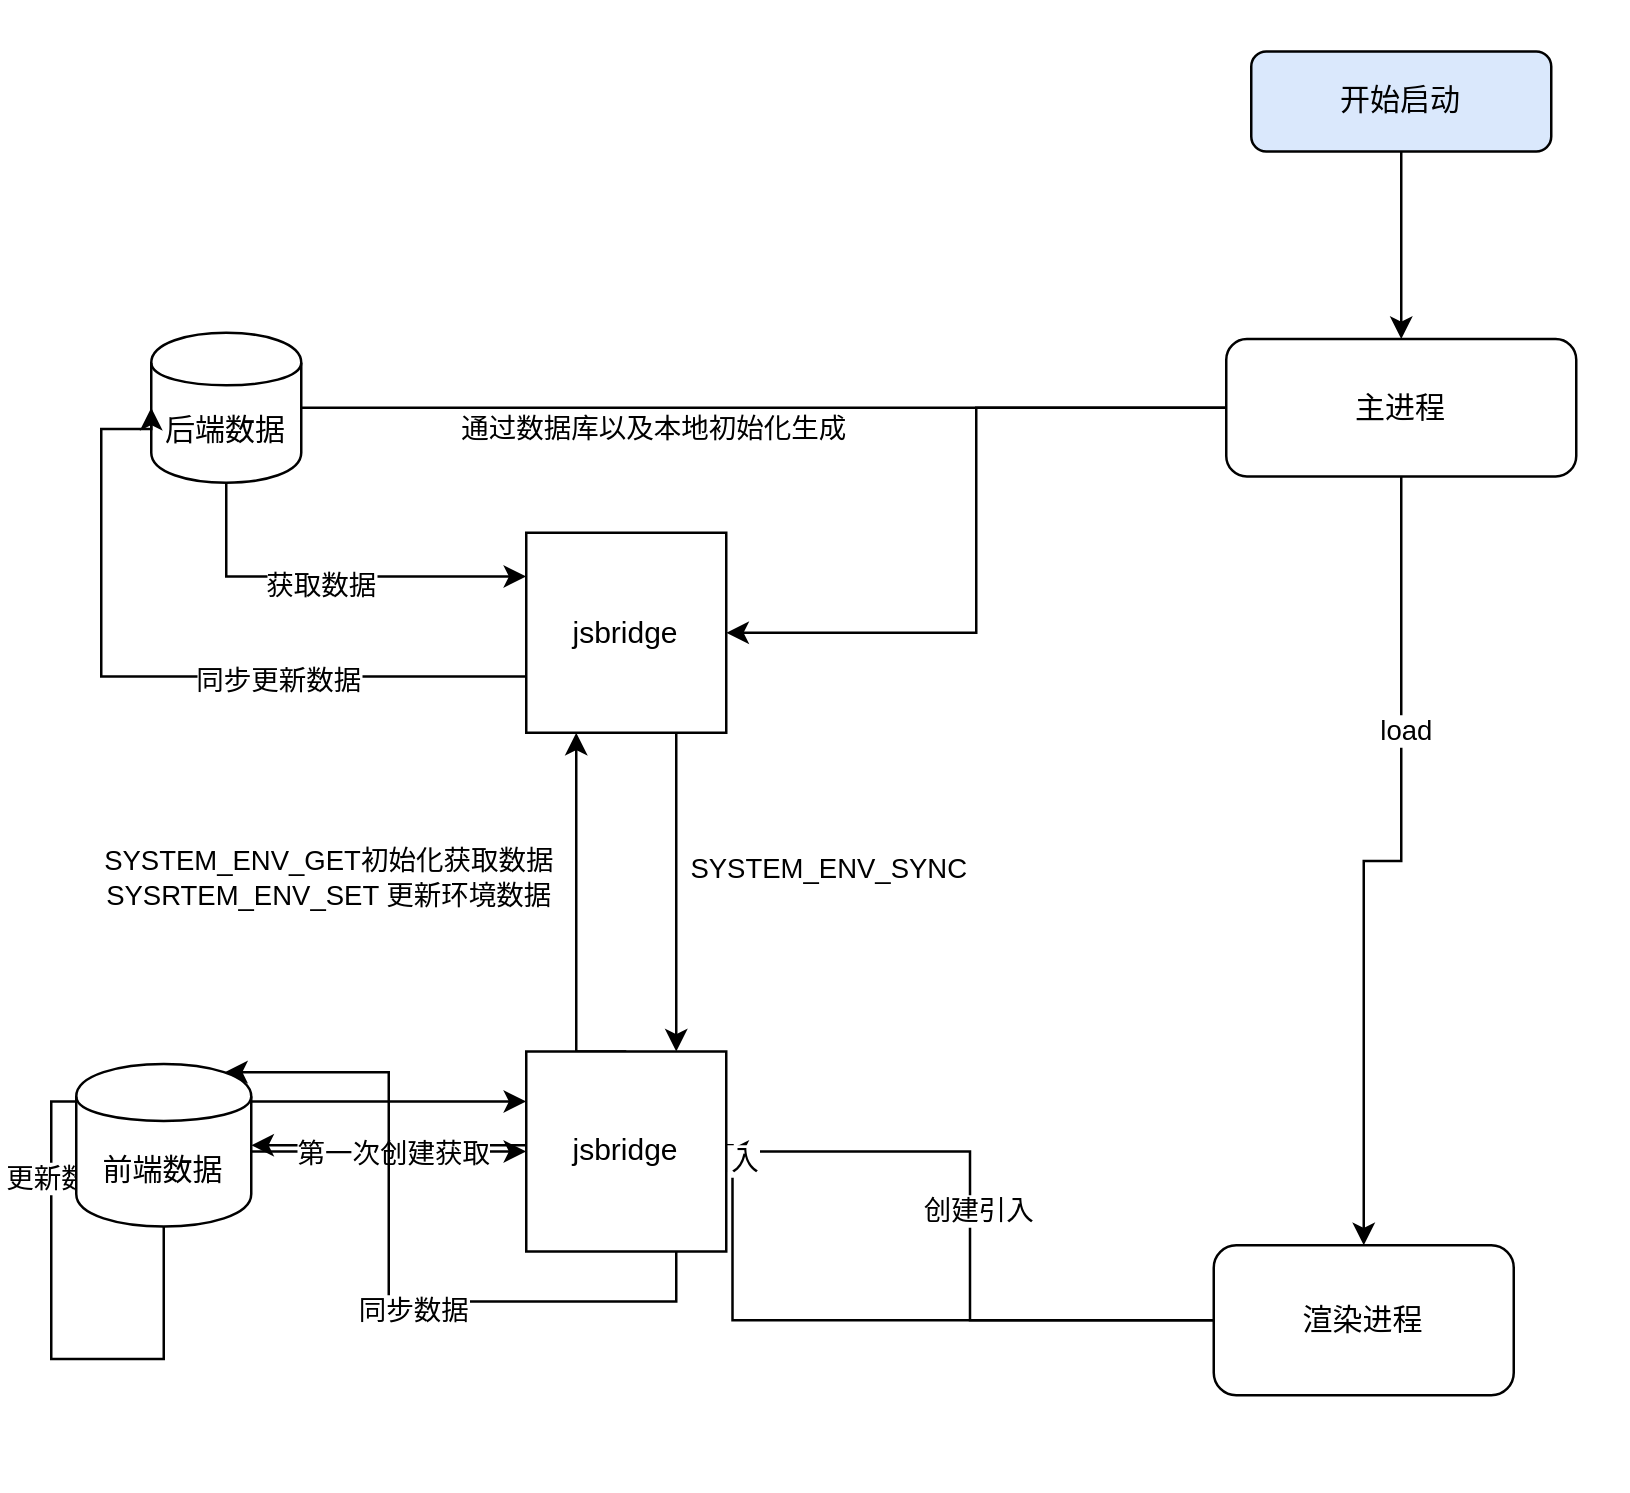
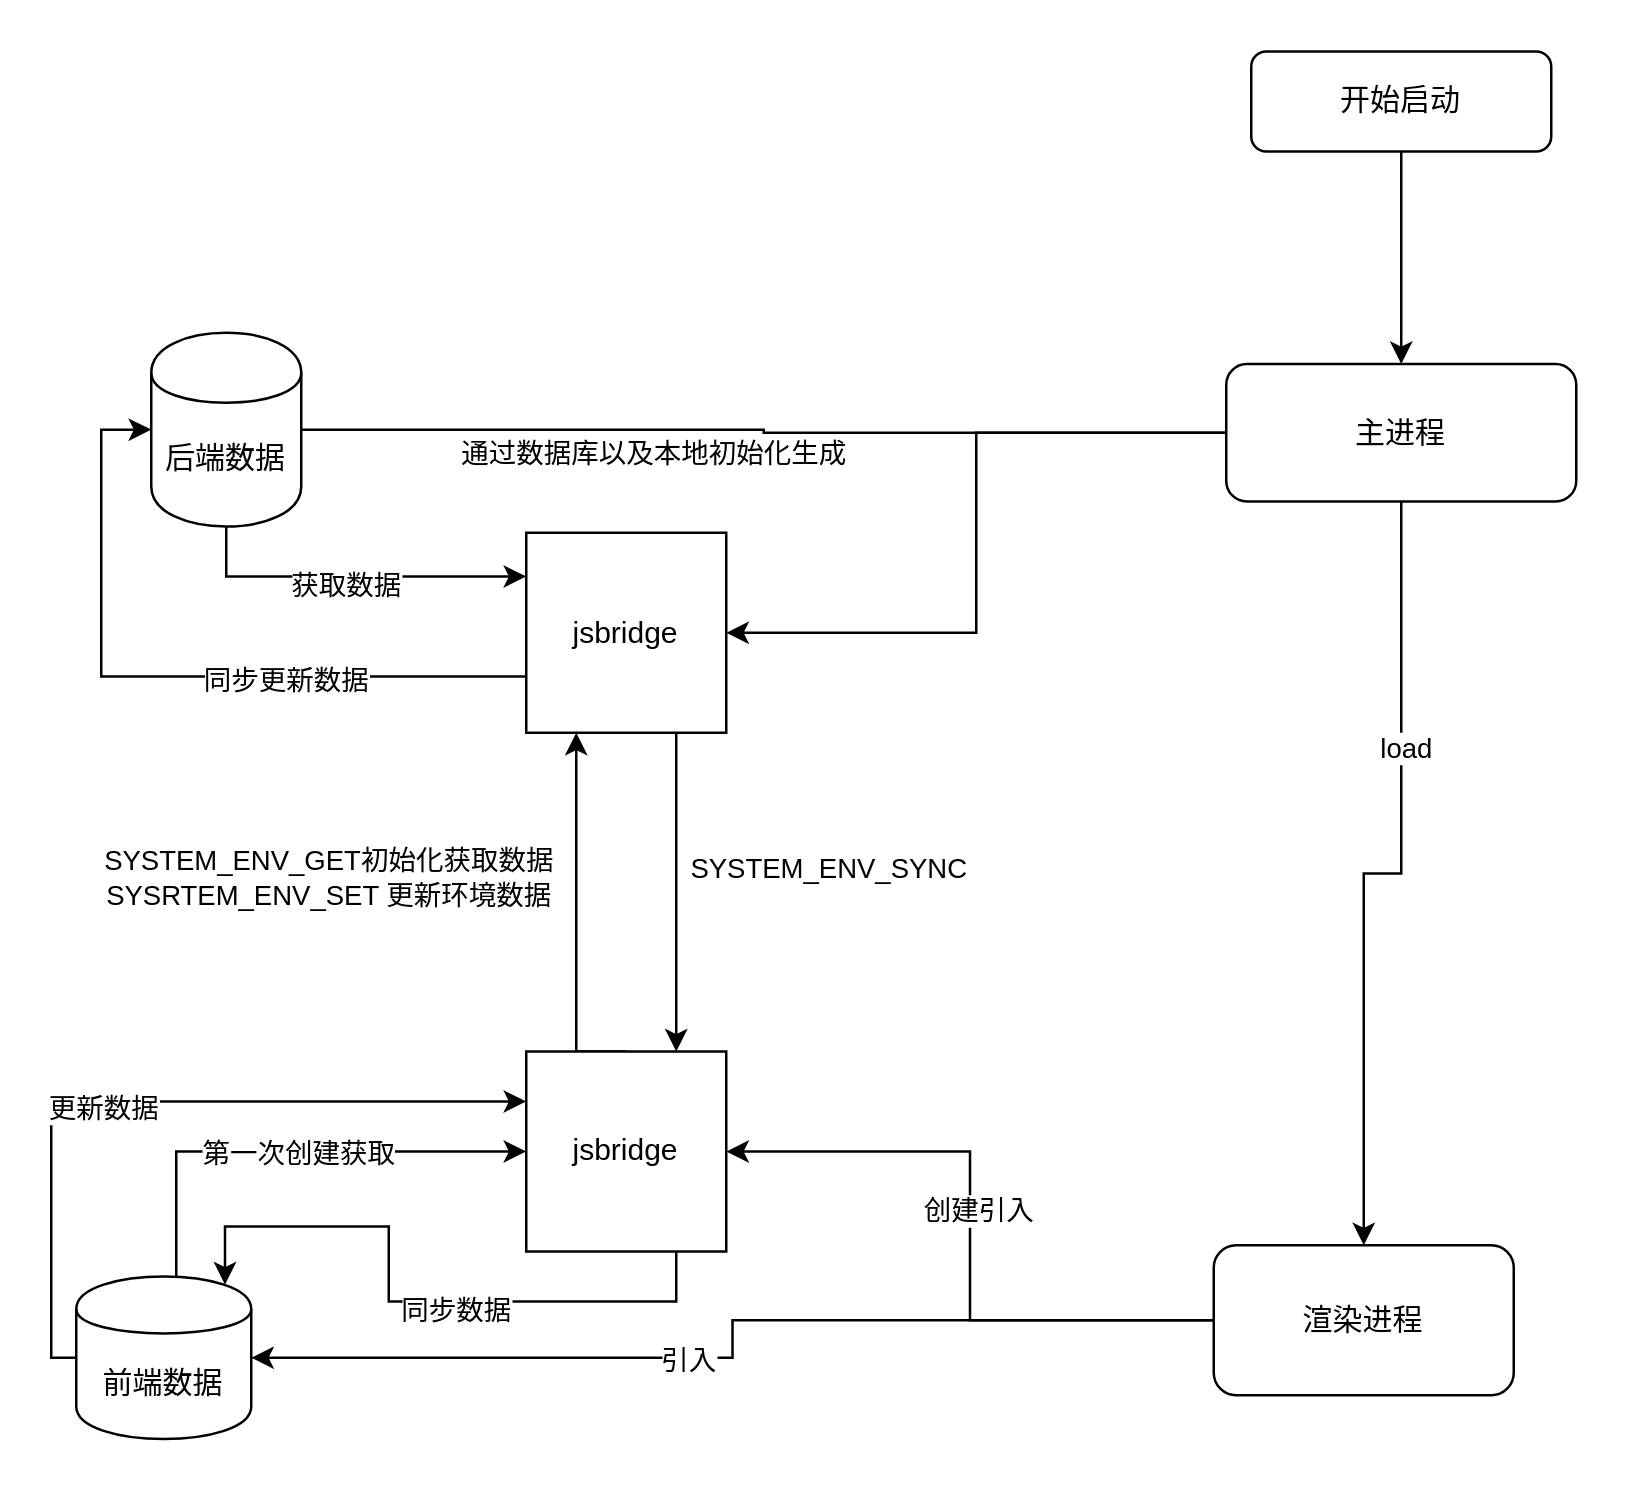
(1401, 101) -> (1401, 101)
(226, 408) -> (226, 429)
(1401, 408) -> (1401, 433)
(164, 1145) -> (164, 1358)
